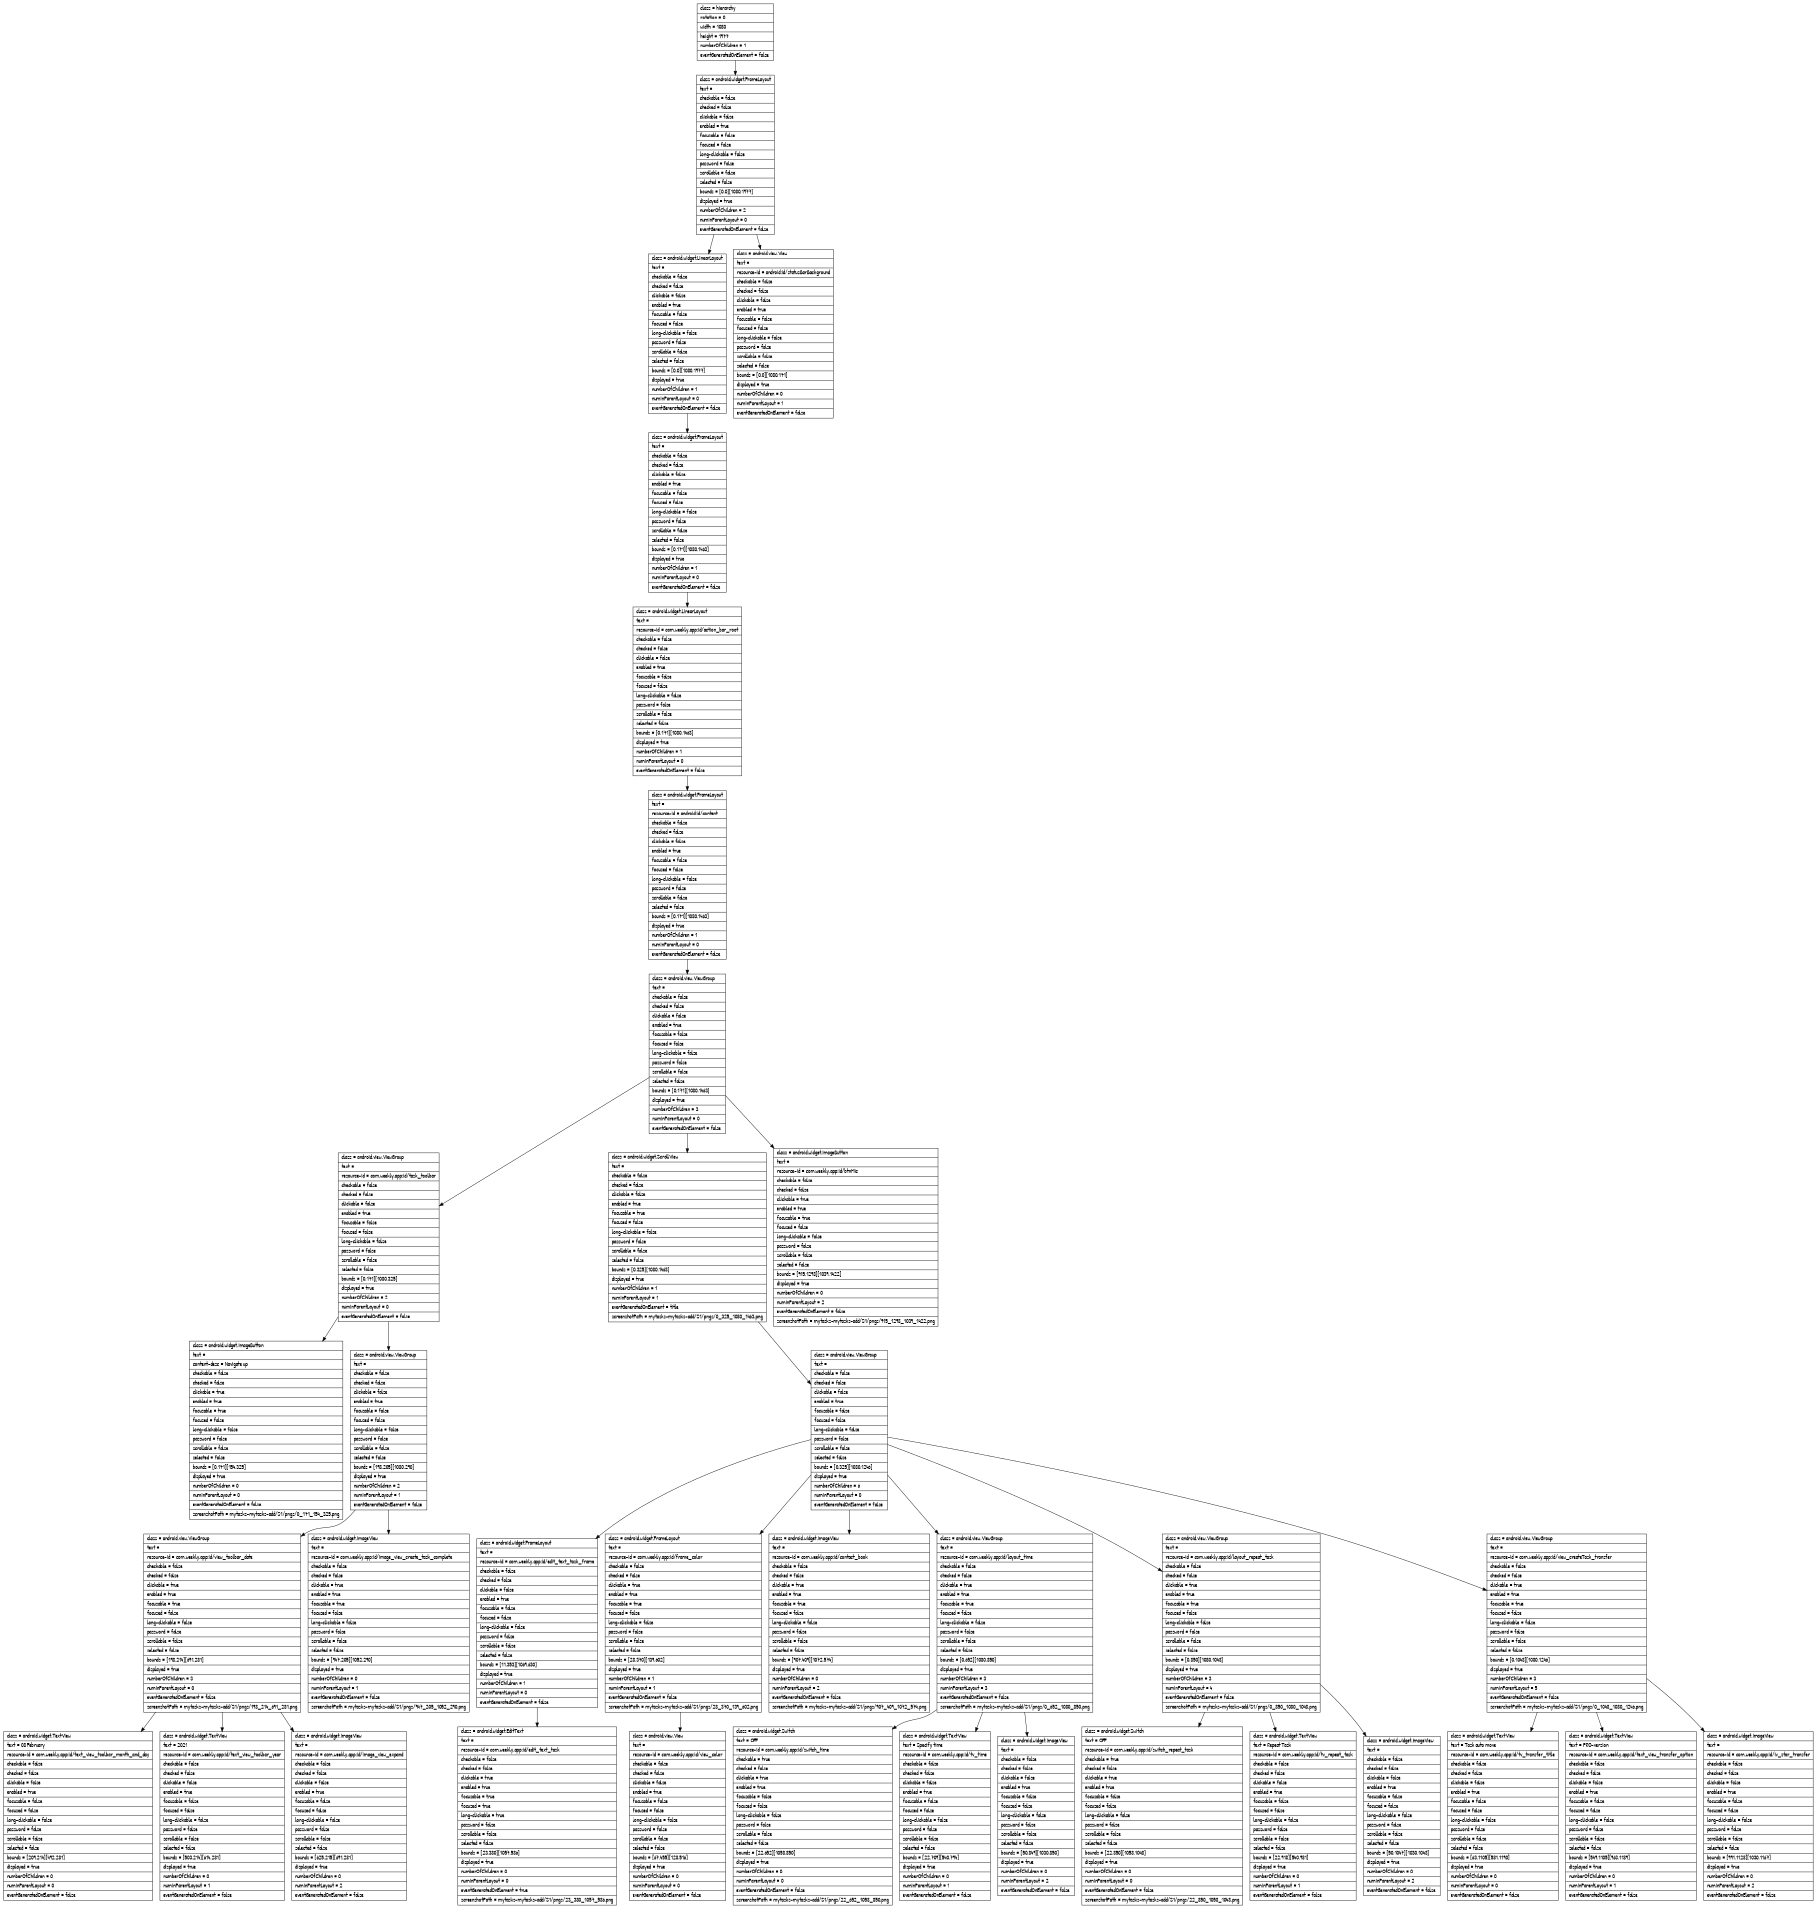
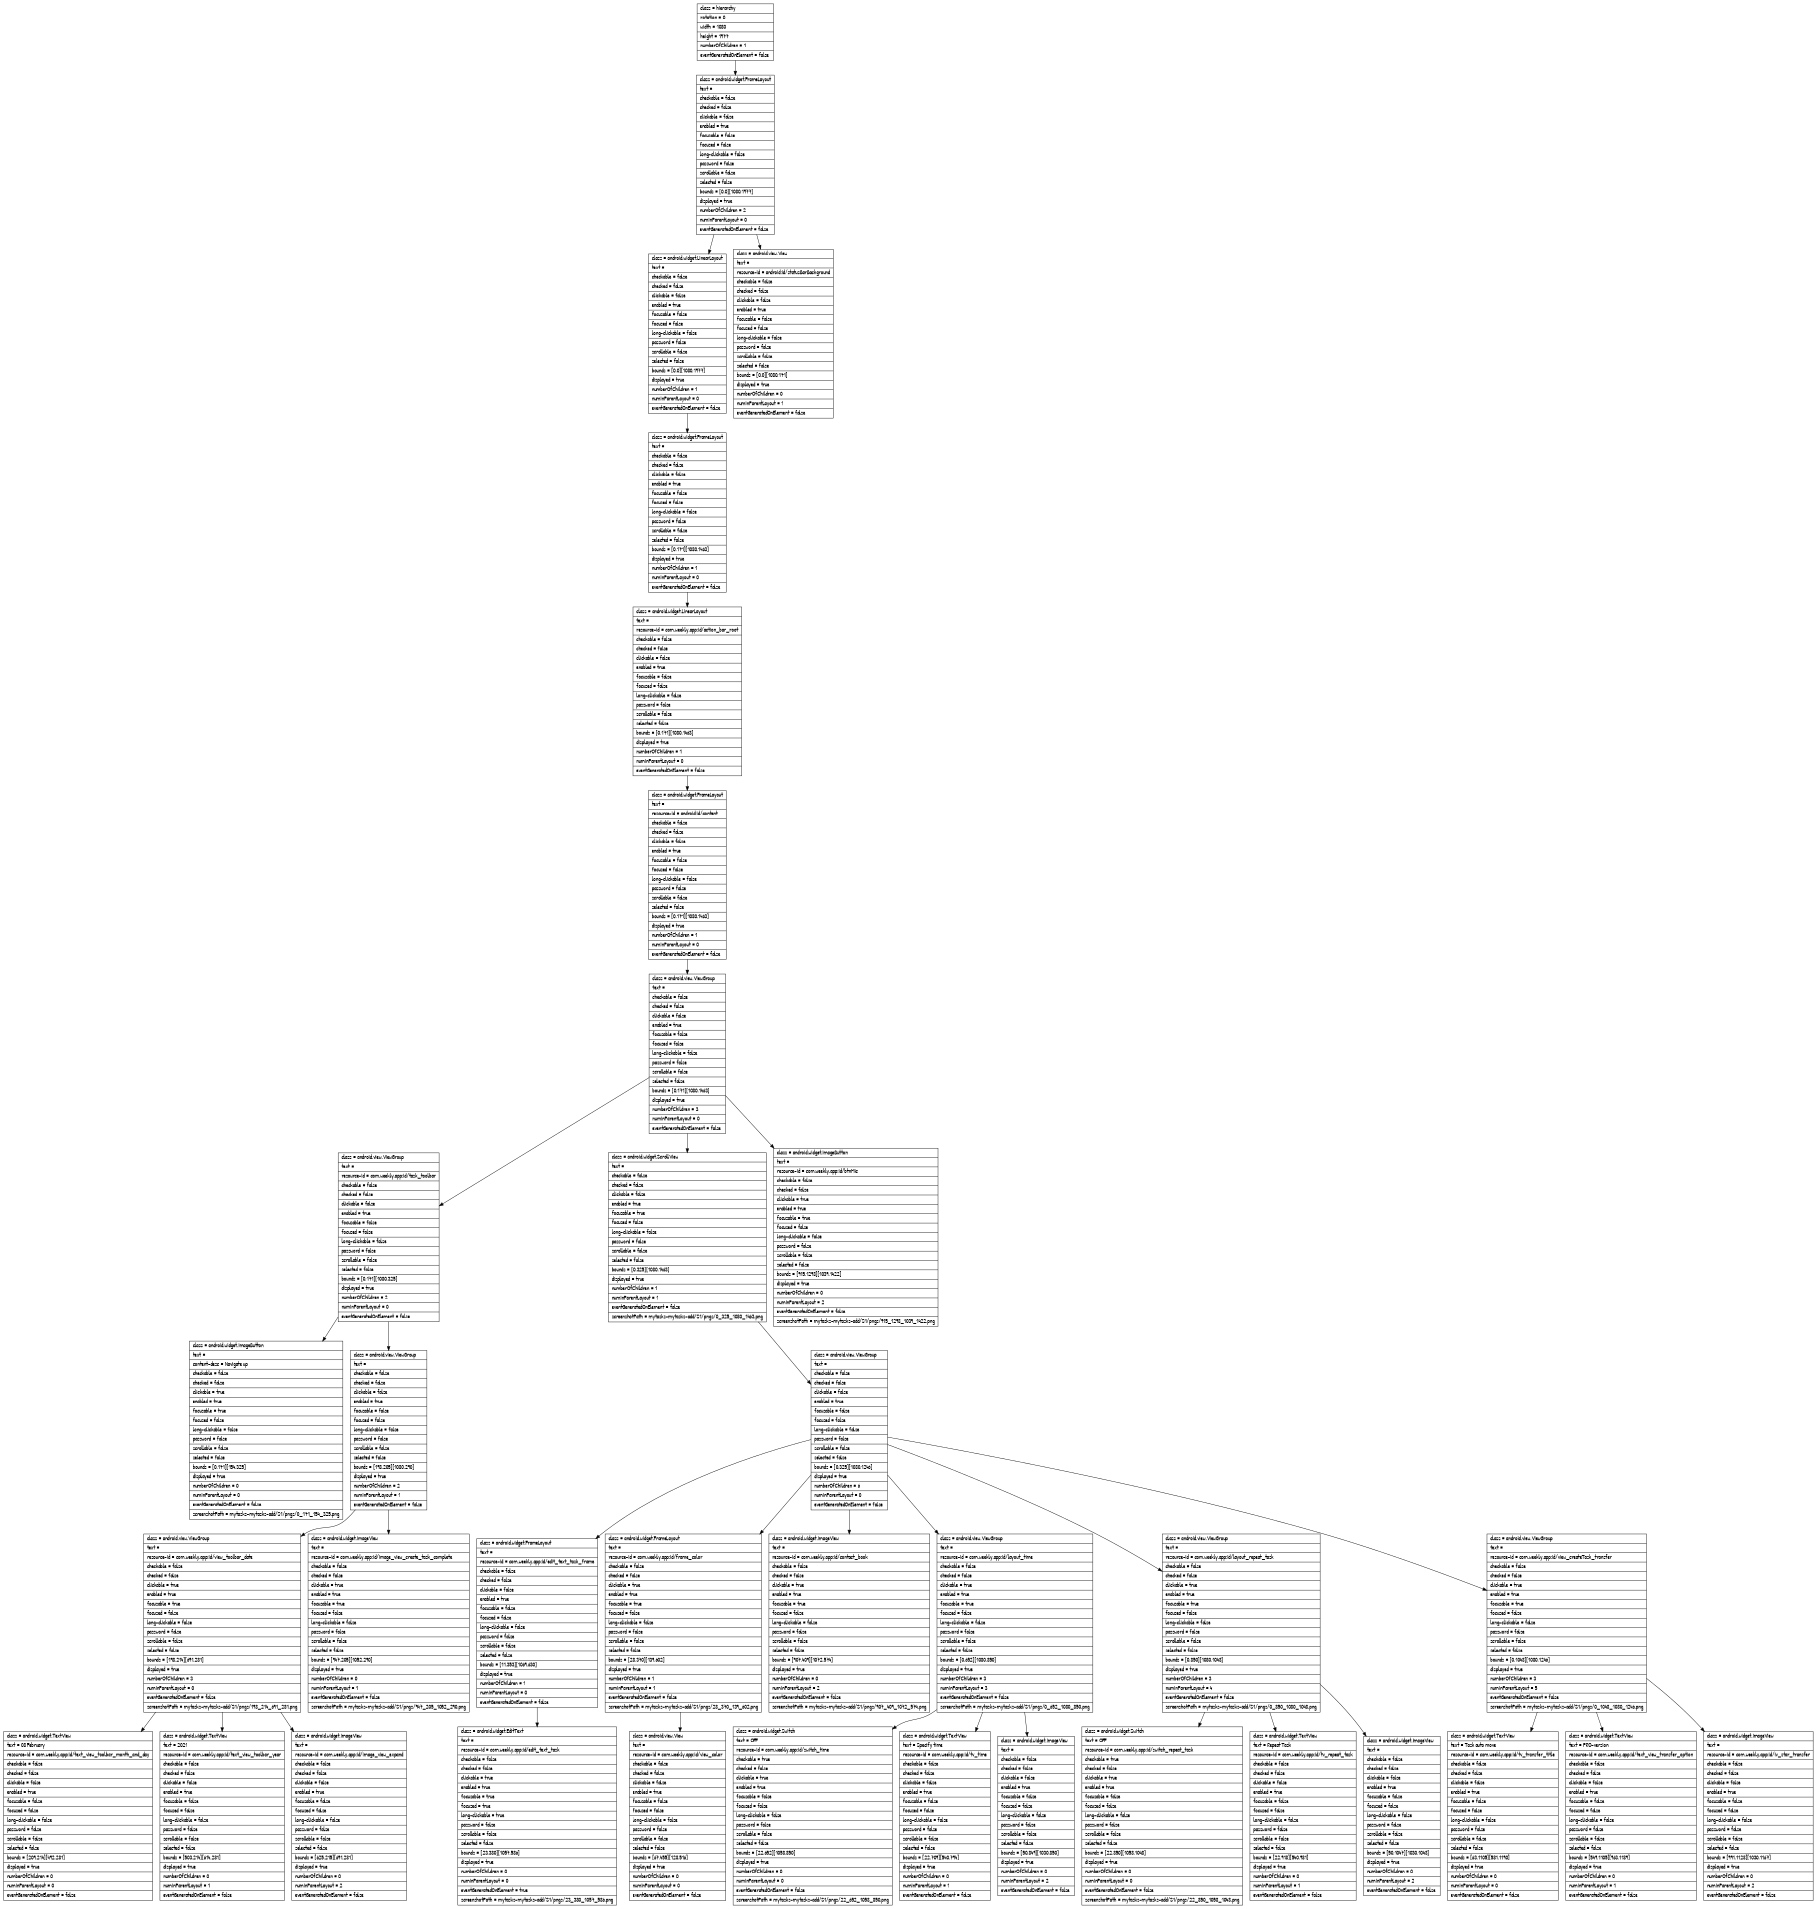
(646, 1307) -> (647, 1307)
